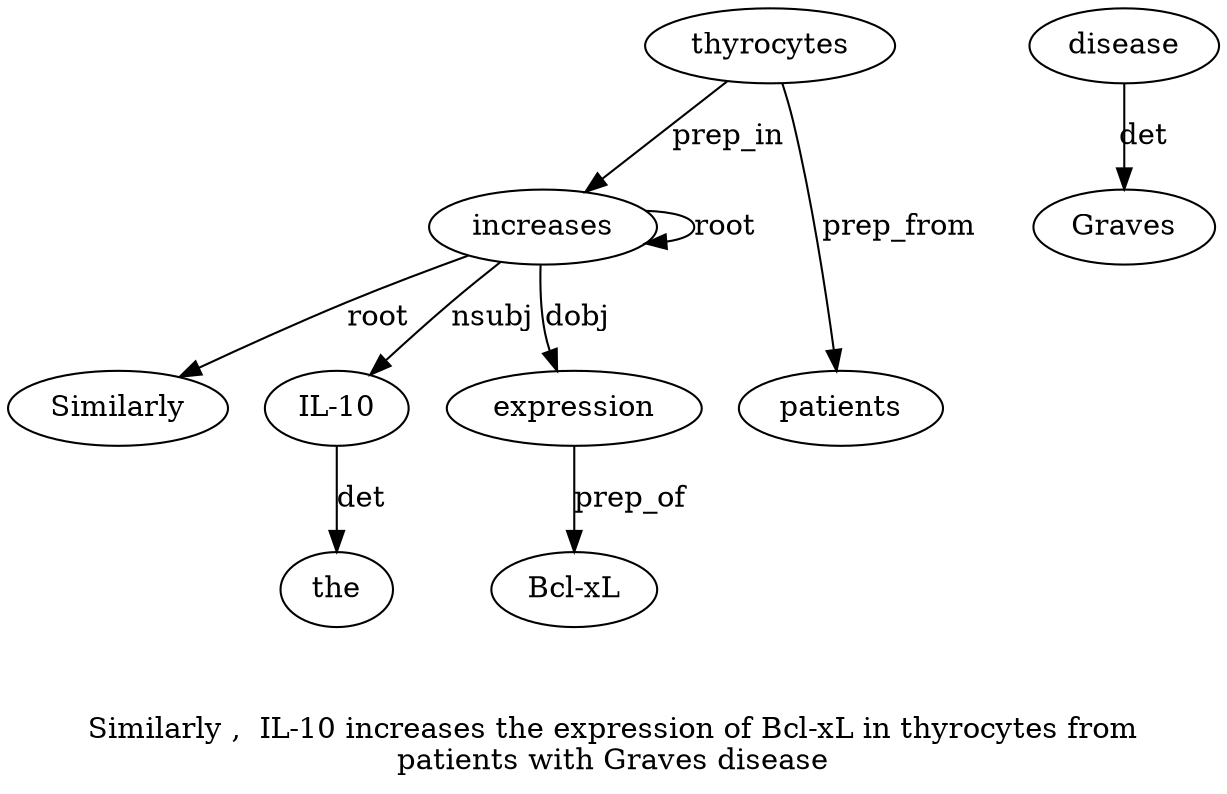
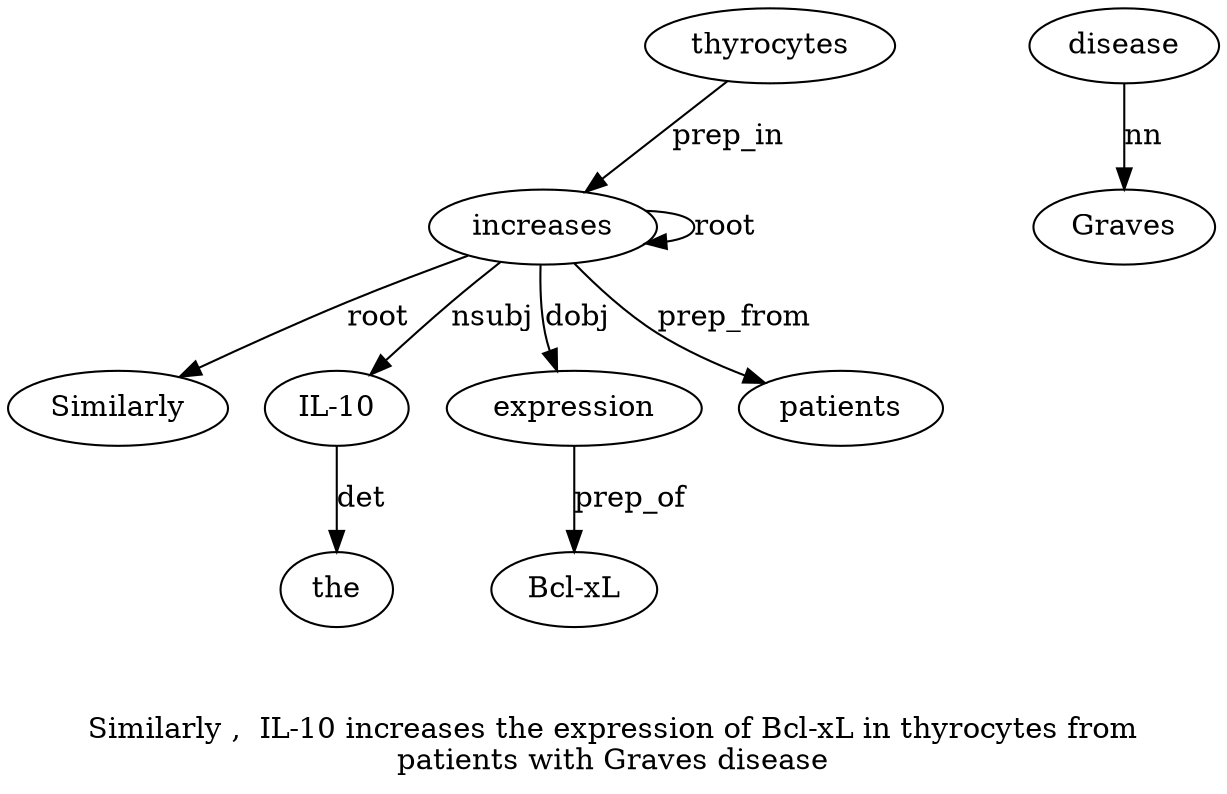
(1144, 136) -> (1144, 136)
(813, 216) -> (653, 330)
